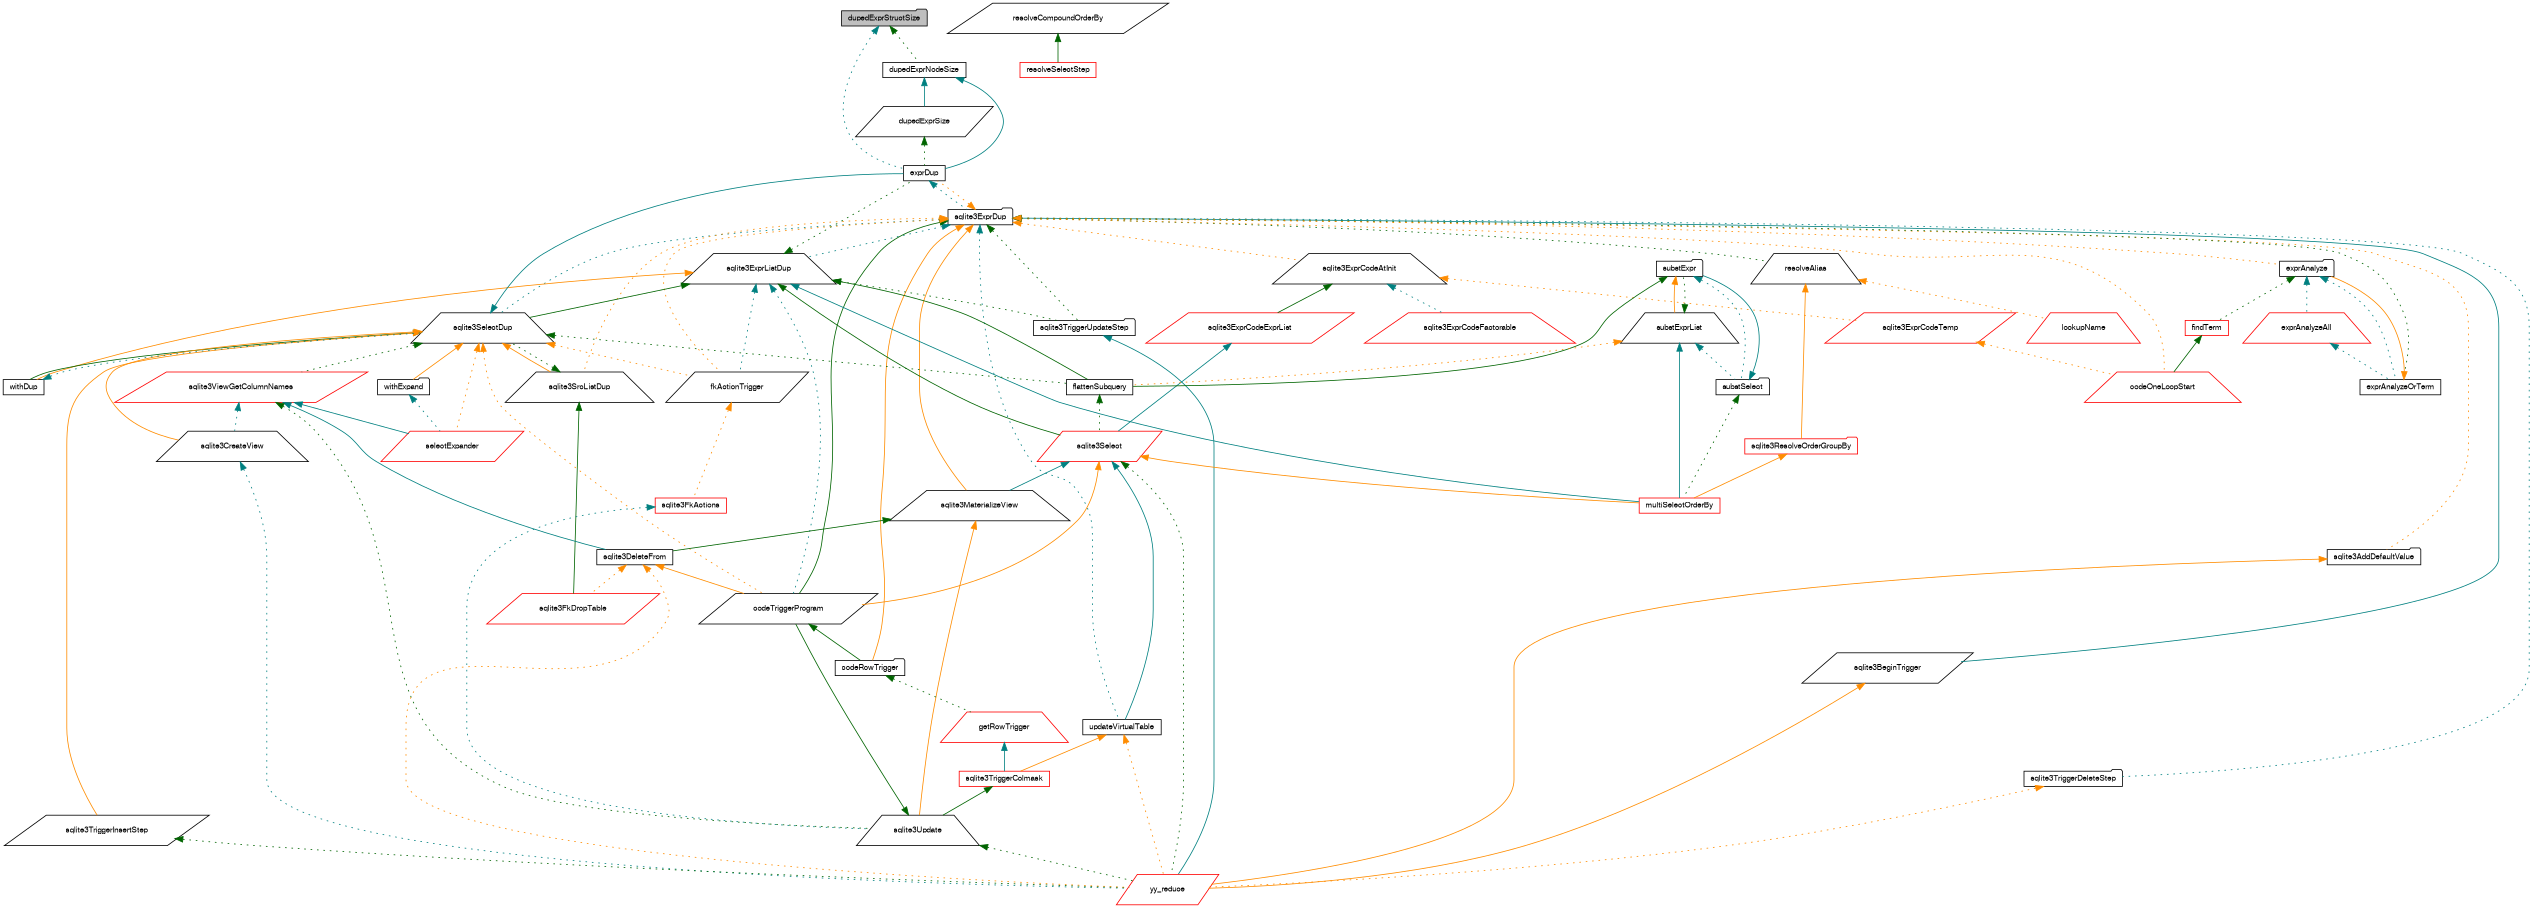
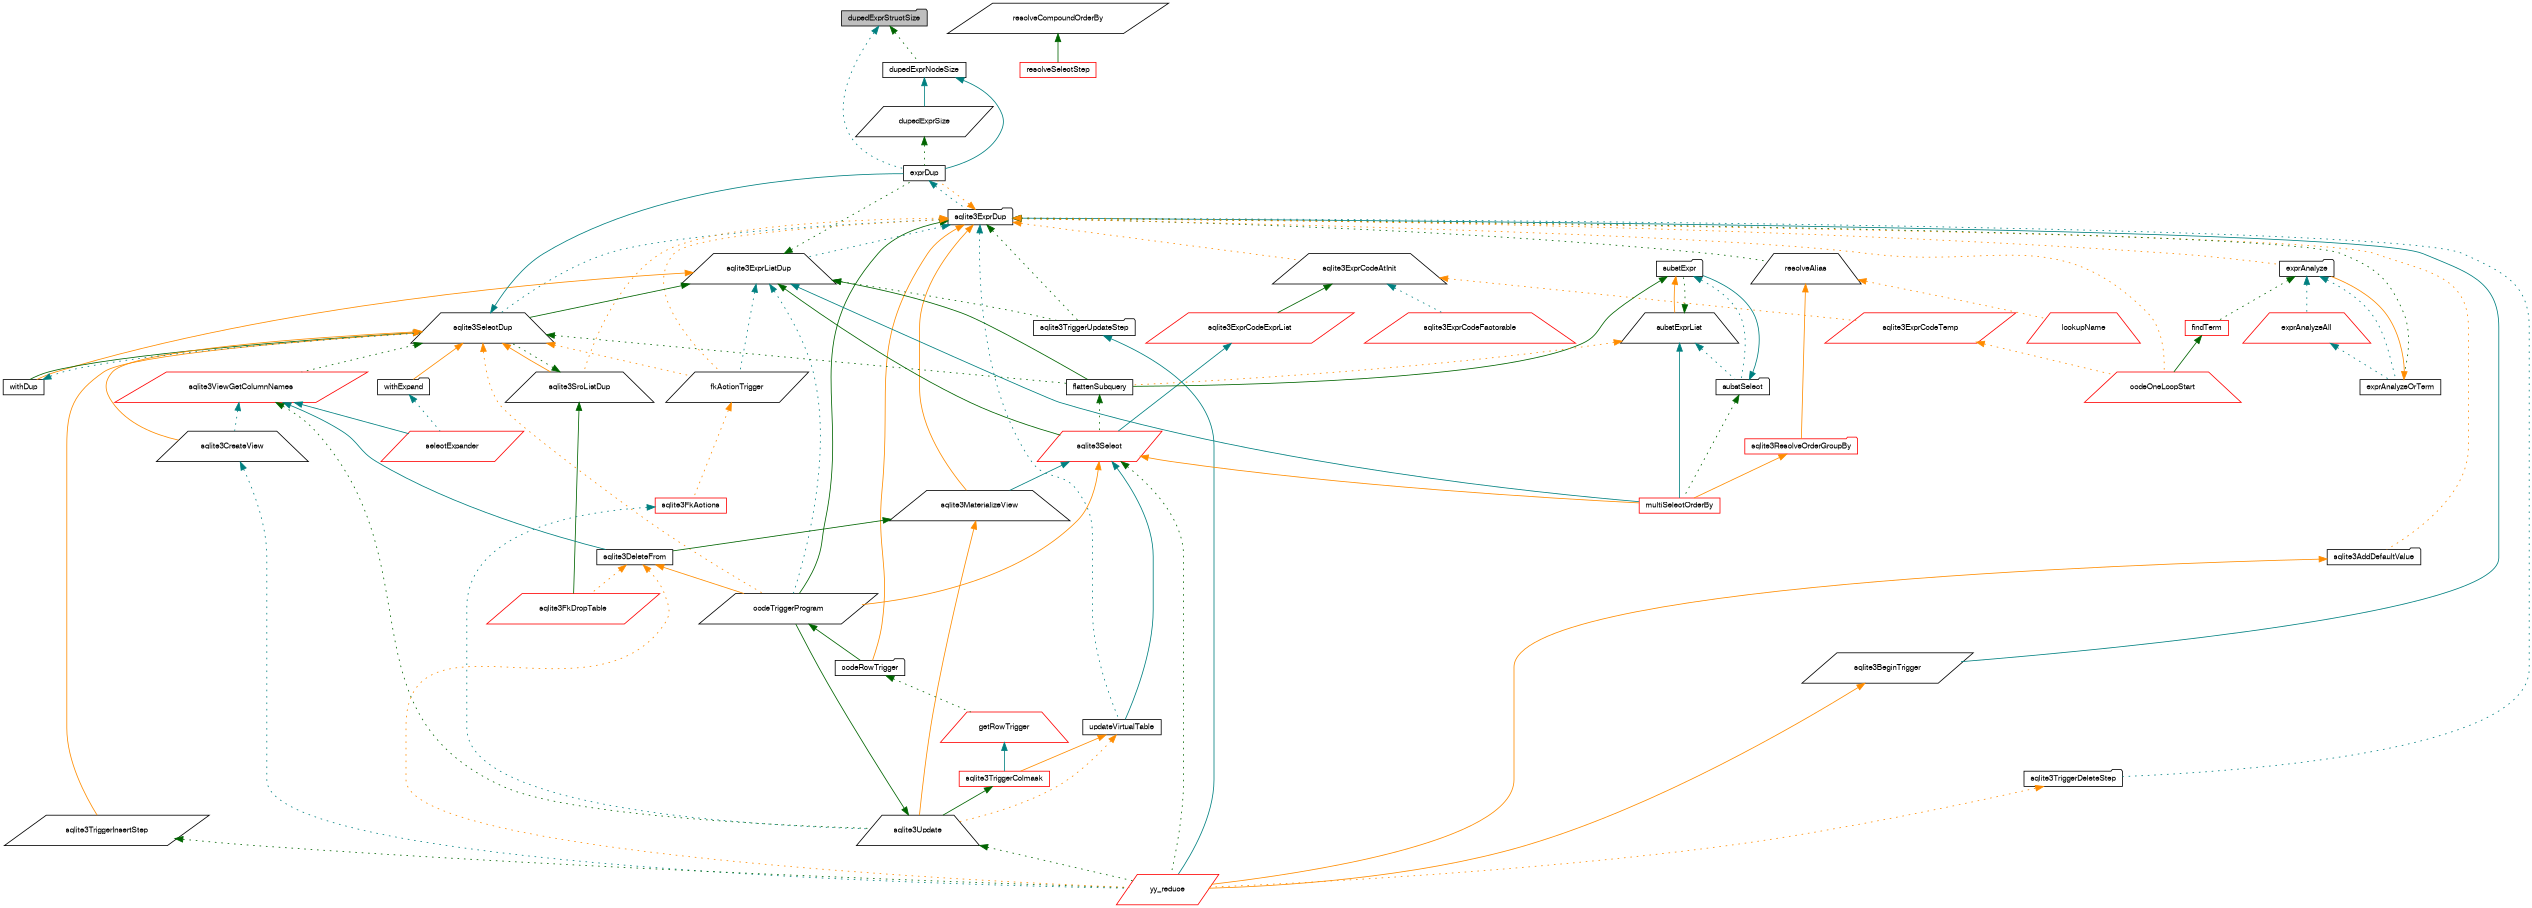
(467, 391) -> none
(1145, 809) -> (1042, 794)
